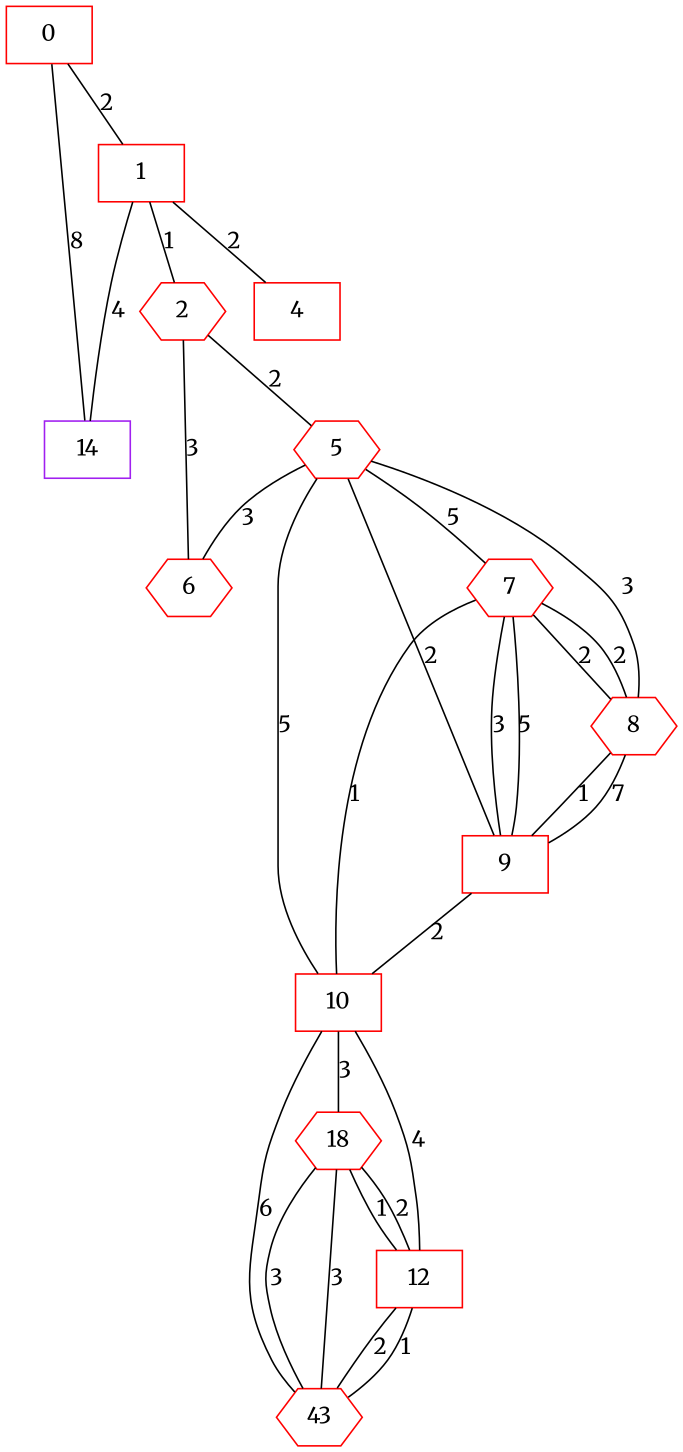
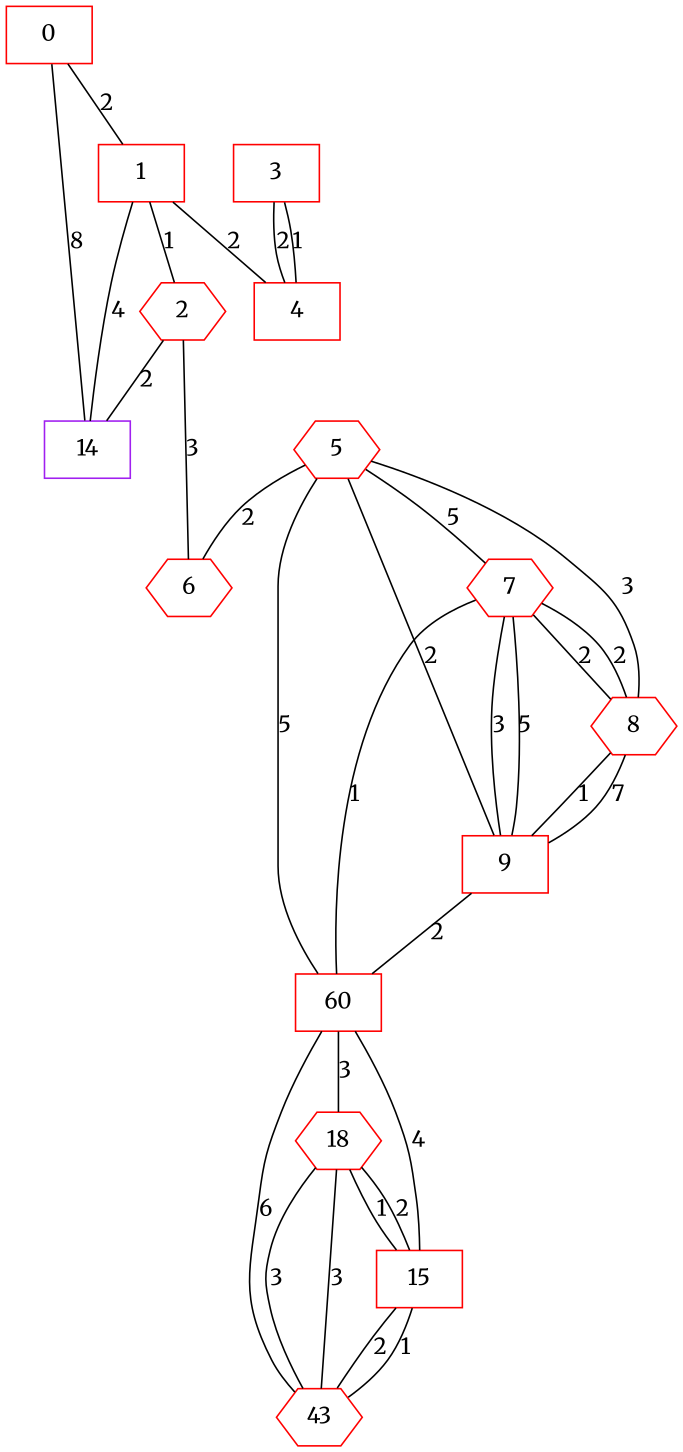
none -> (276, 173)
(260, 381) -> (135, 381)
(249, 519) -> (249, 519)
(338, 1003) -> (338, 1003)
(419, 1279) -> (419, 1279)
